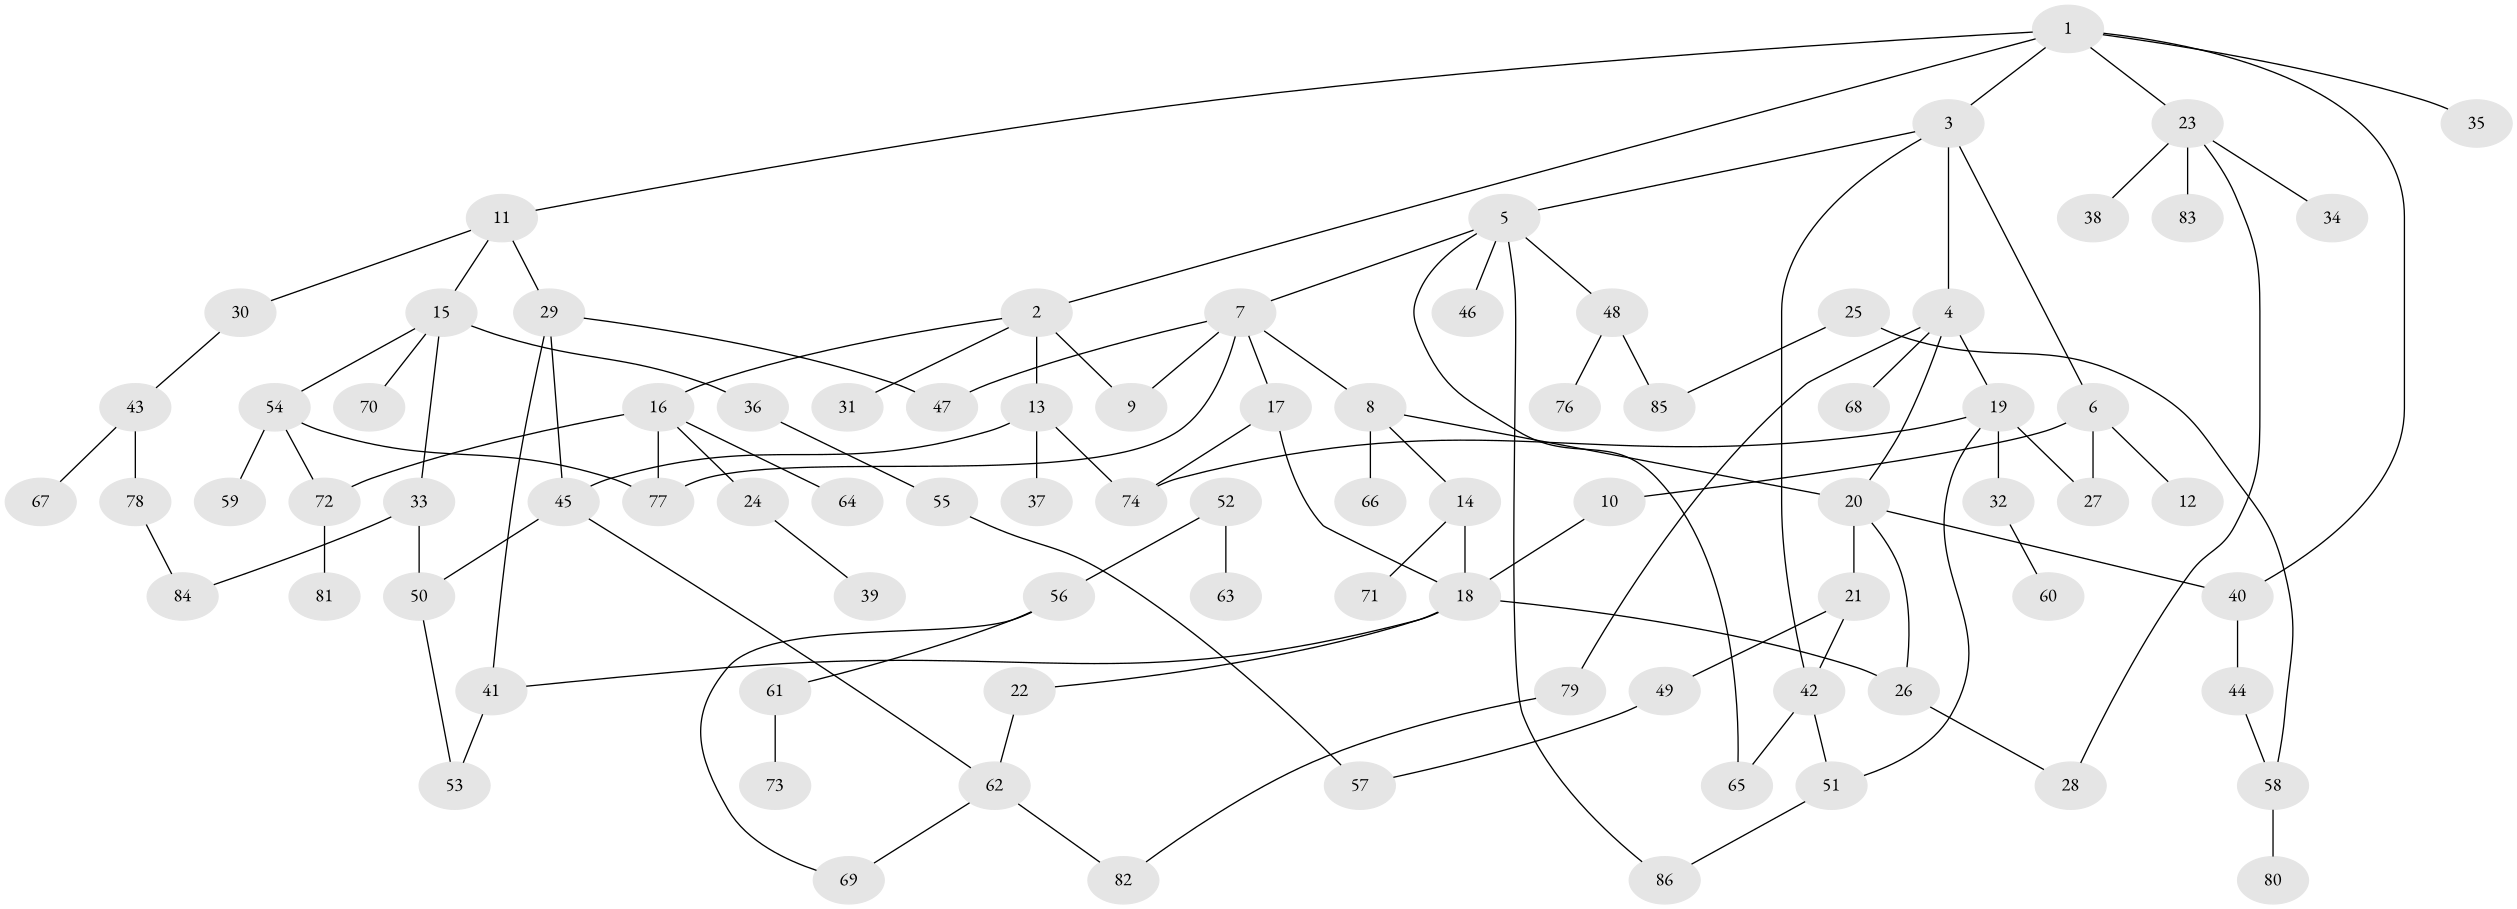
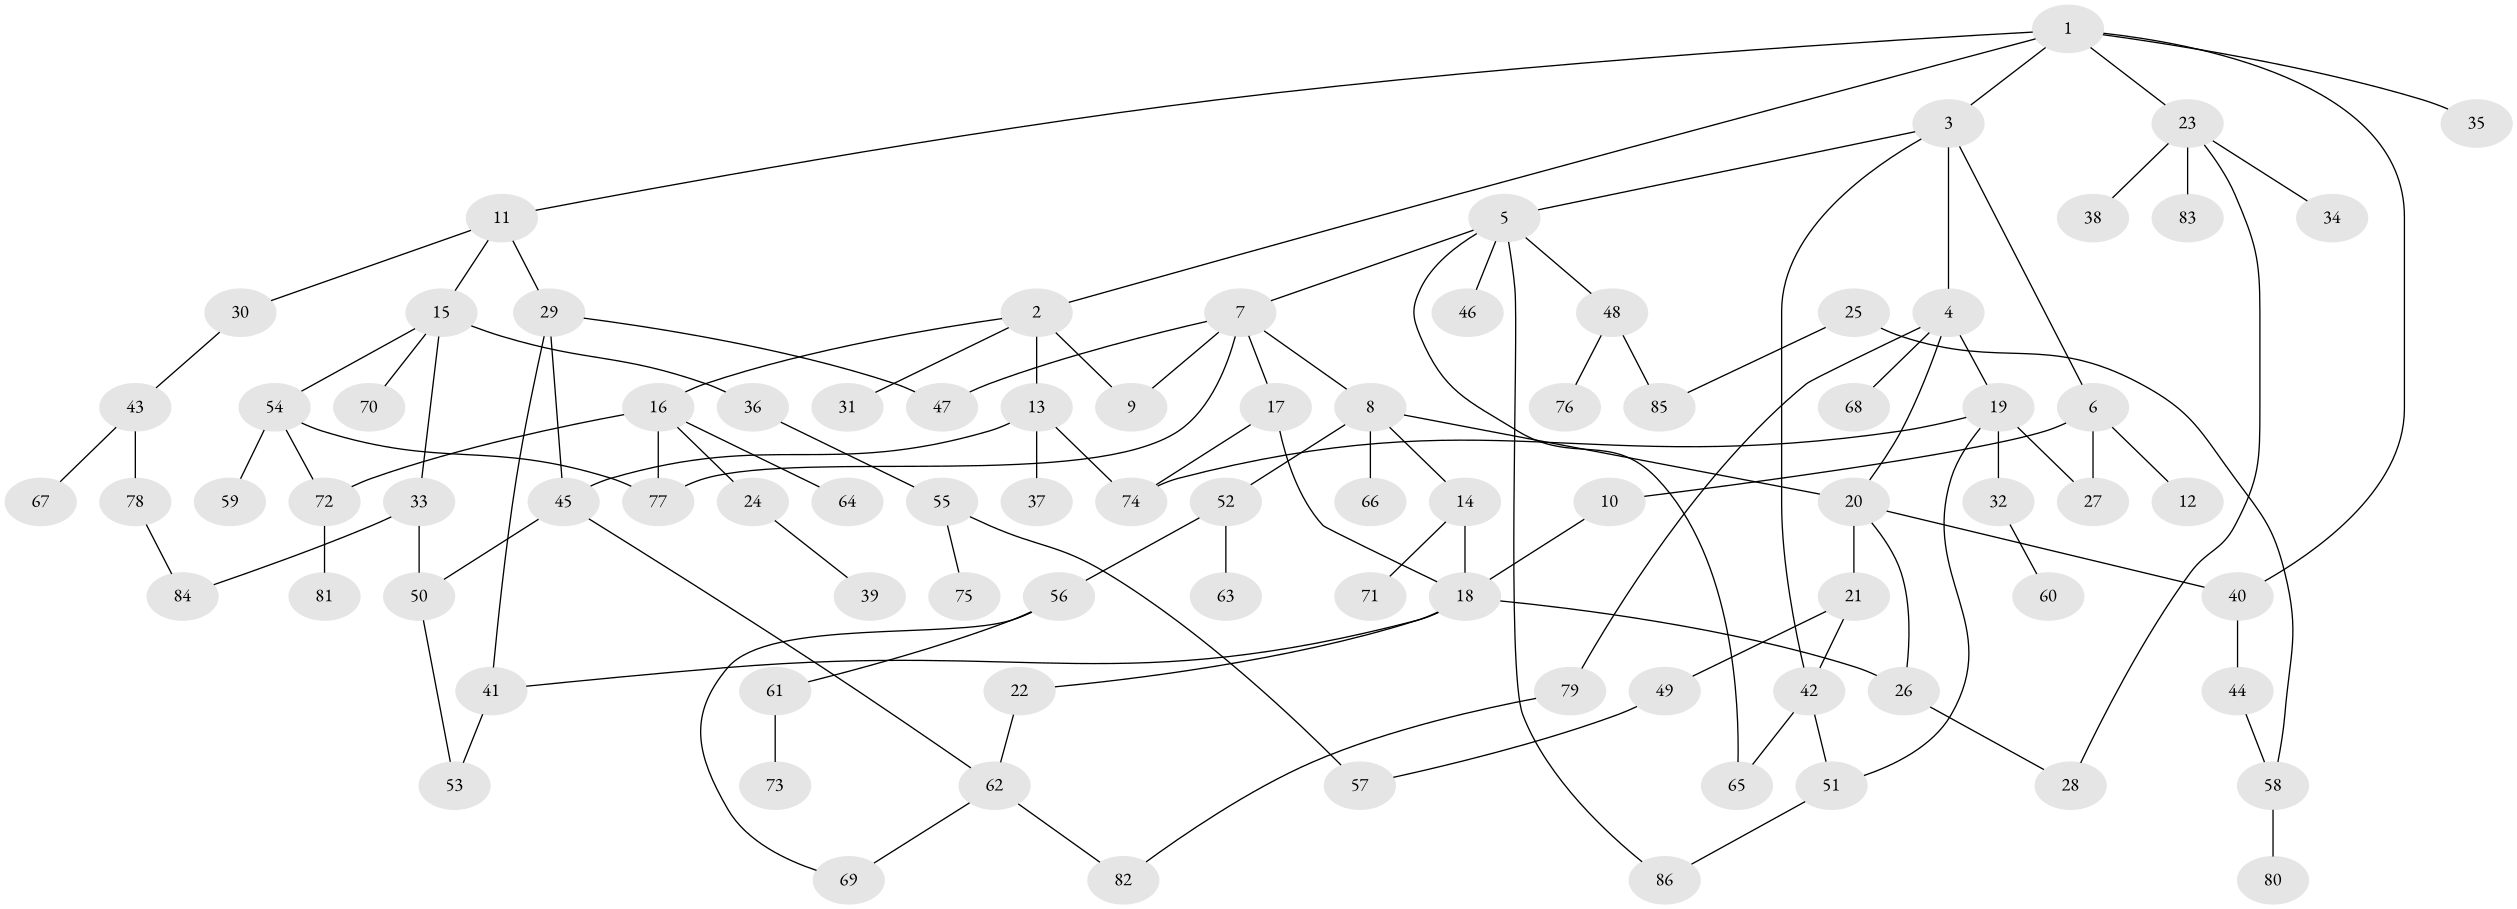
none -> (1317, 443)
none -> (964, 597)
